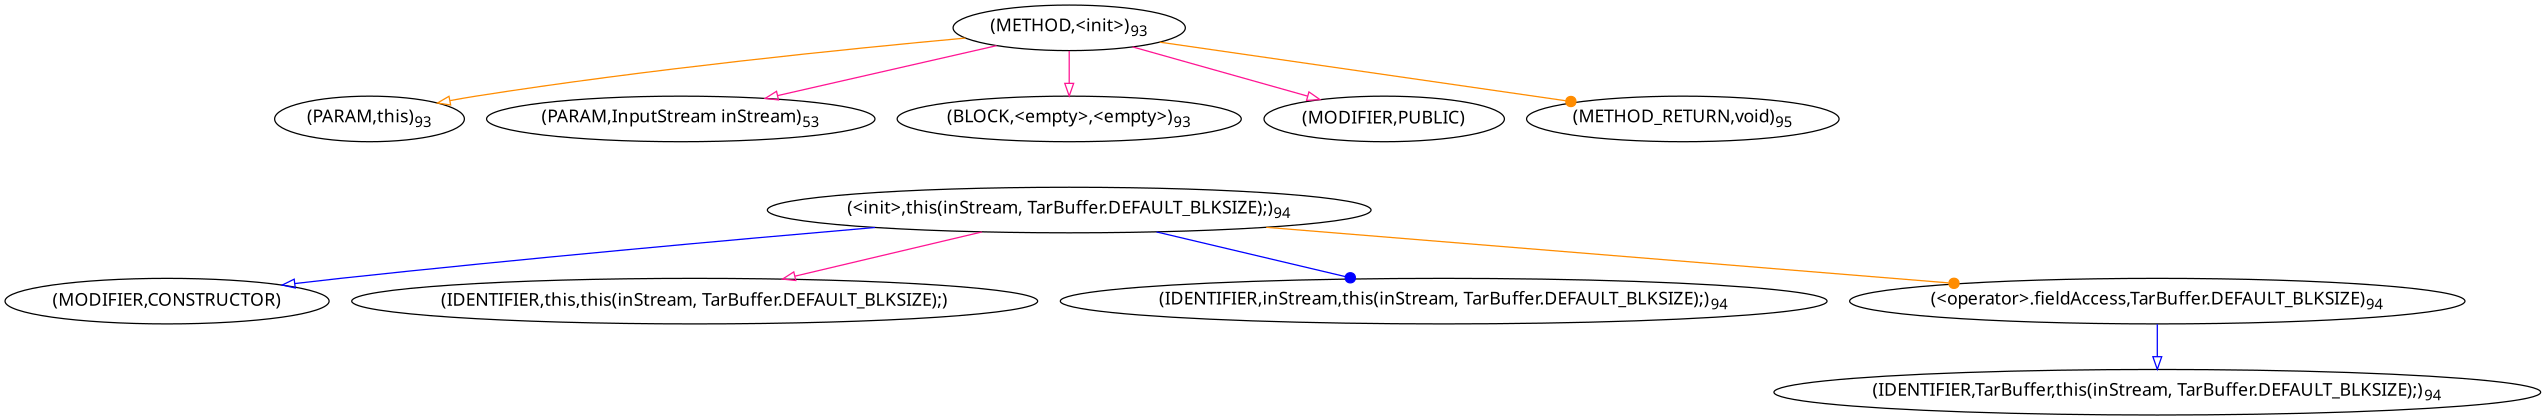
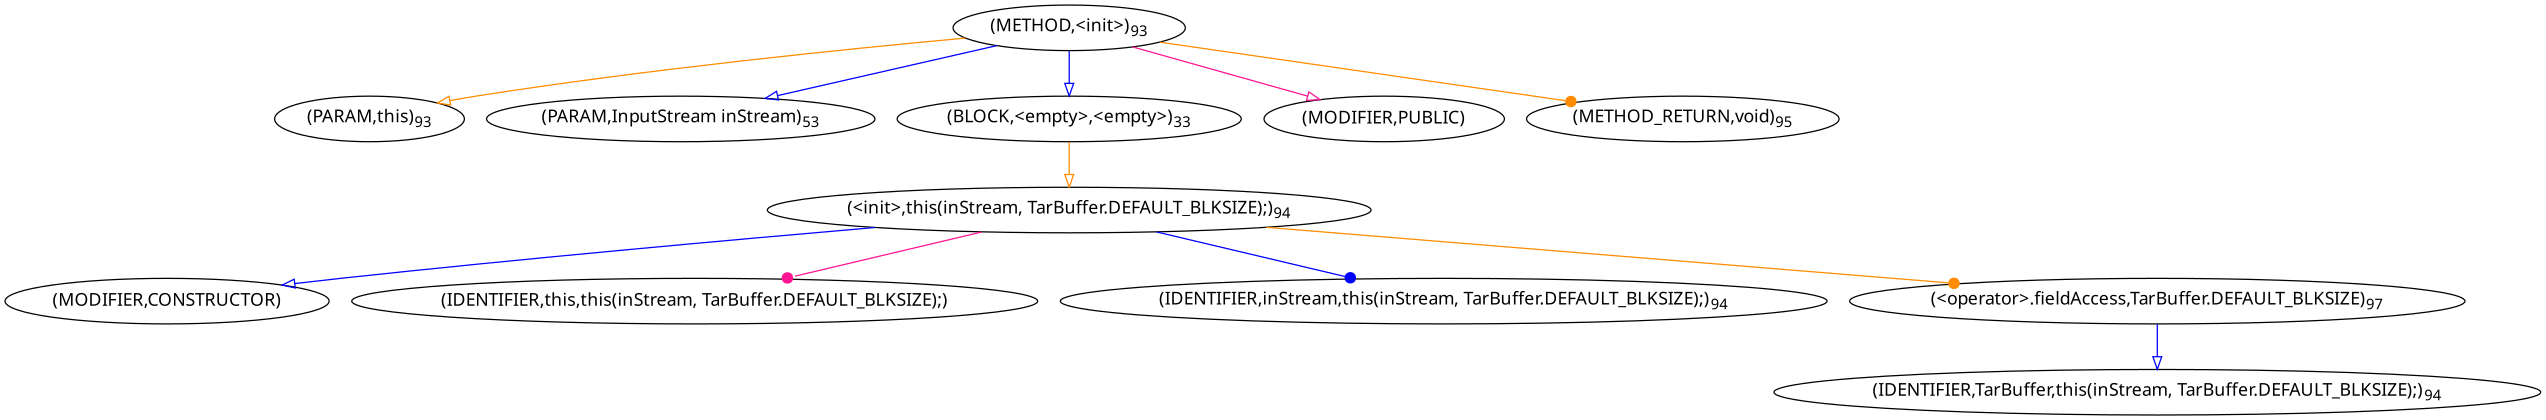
(1069, 67) -> (1069, 67)
(887, 71) -> (887, 71)
(1182, 117) -> (1182, 117)
none -> (1069, 158)
(888, 254) -> (888, 254)
(2375, 299) -> (2375, 299)
